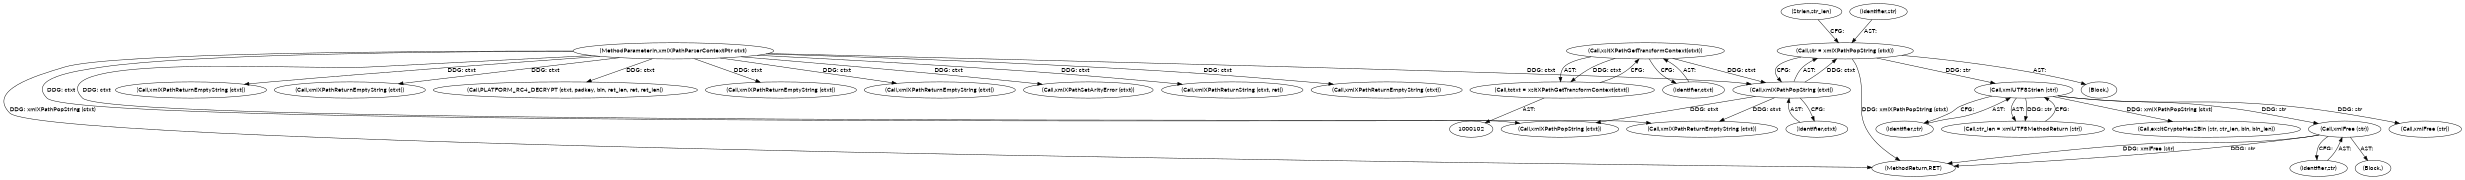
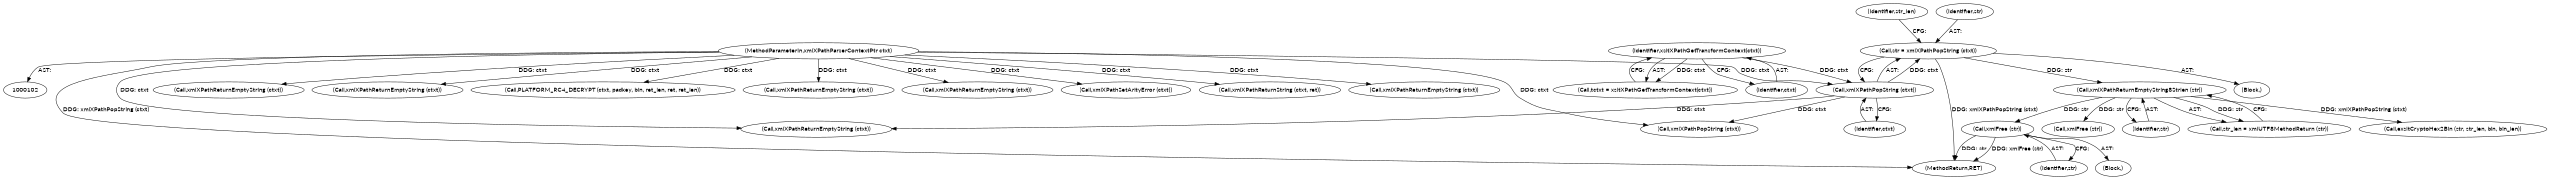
(1811, 12) -> (1892, 12)
(1645, 51) -> (1697, 51)
(2024, 90) -> (2140, 90)
(1517, 110) -> (198, 59)
